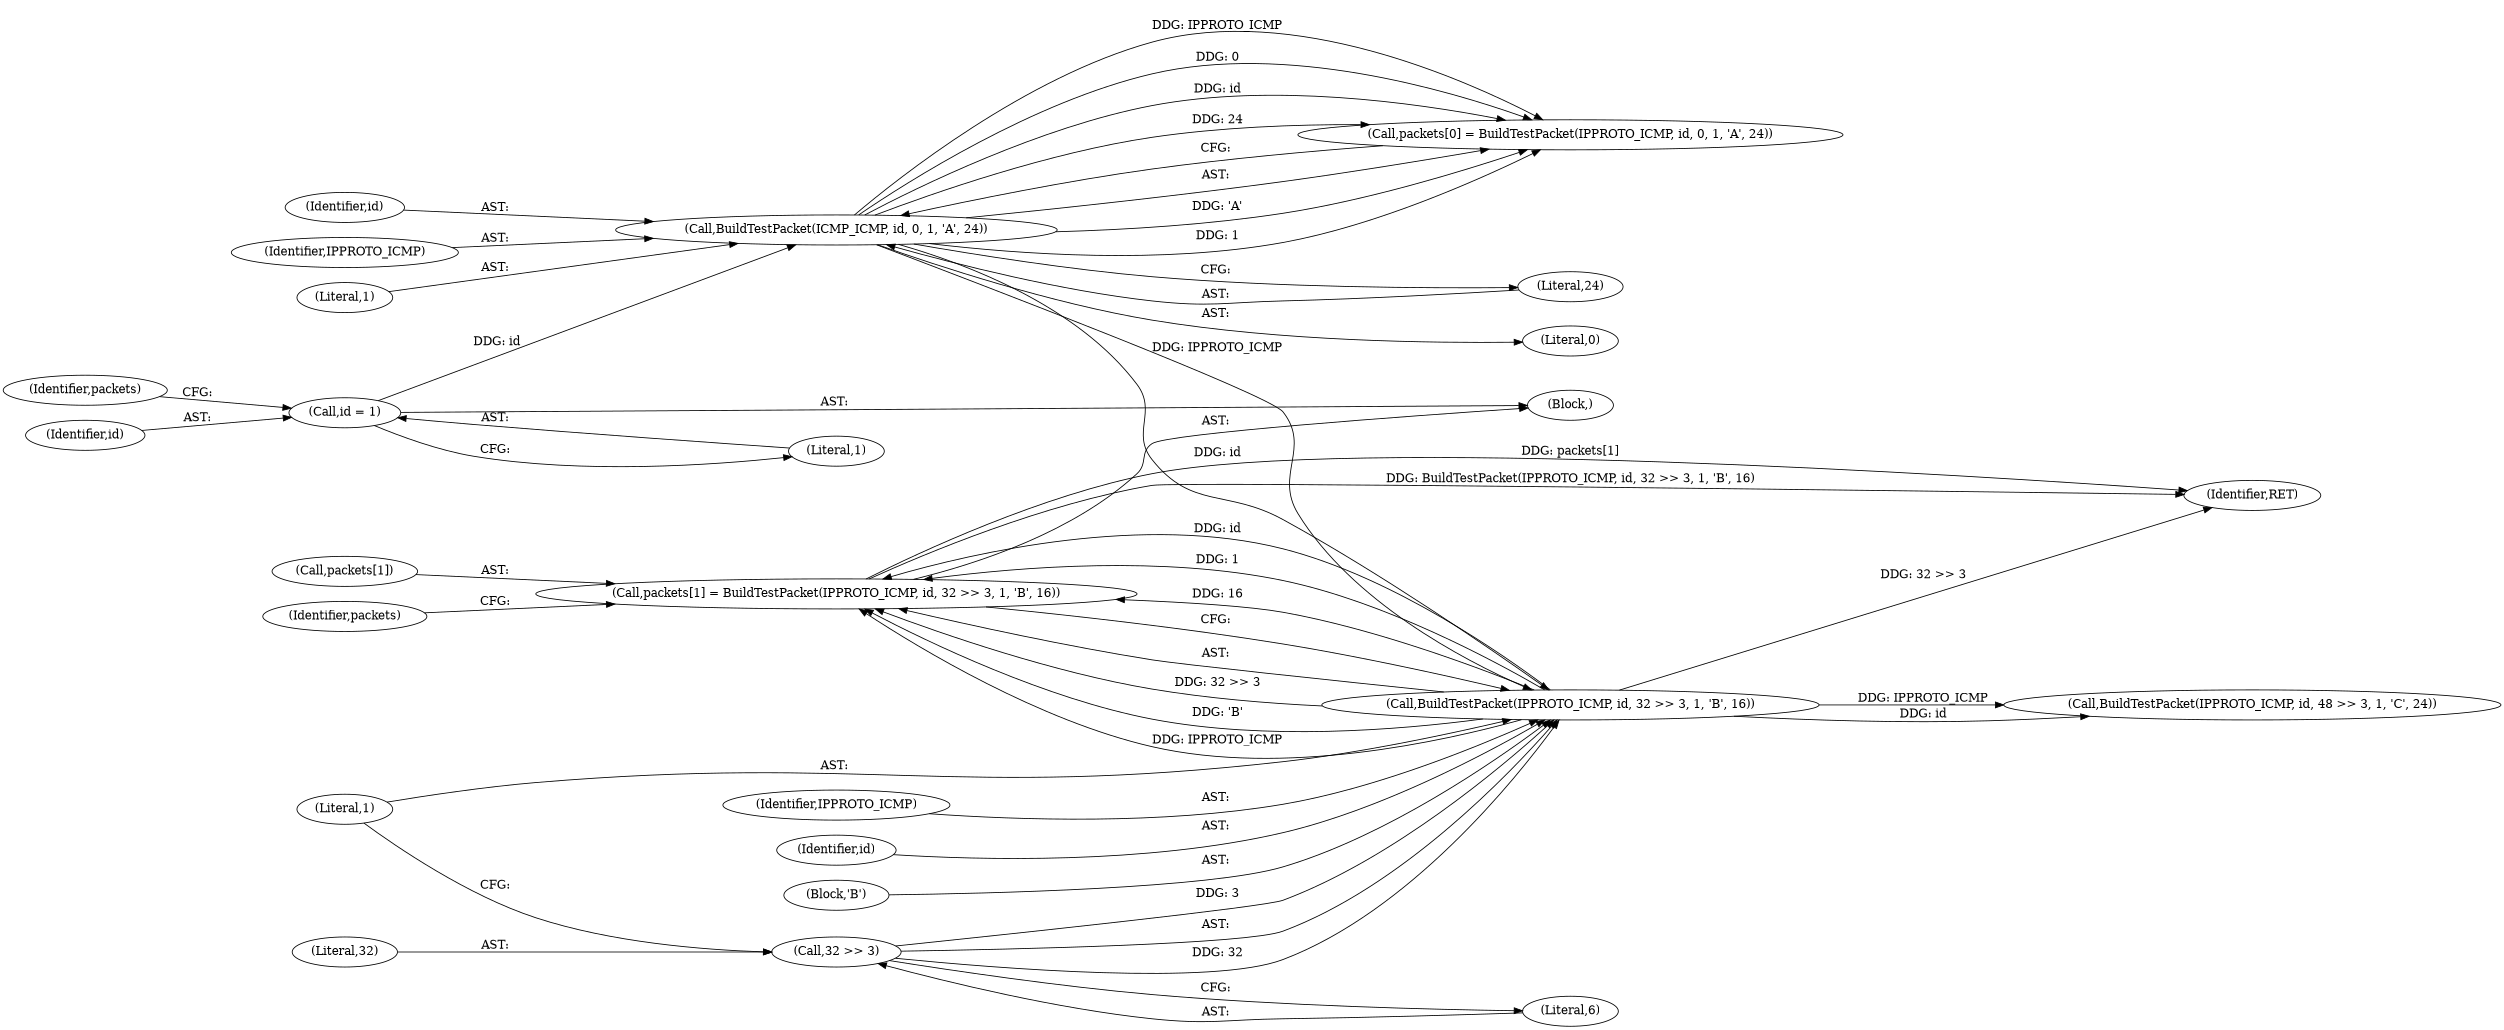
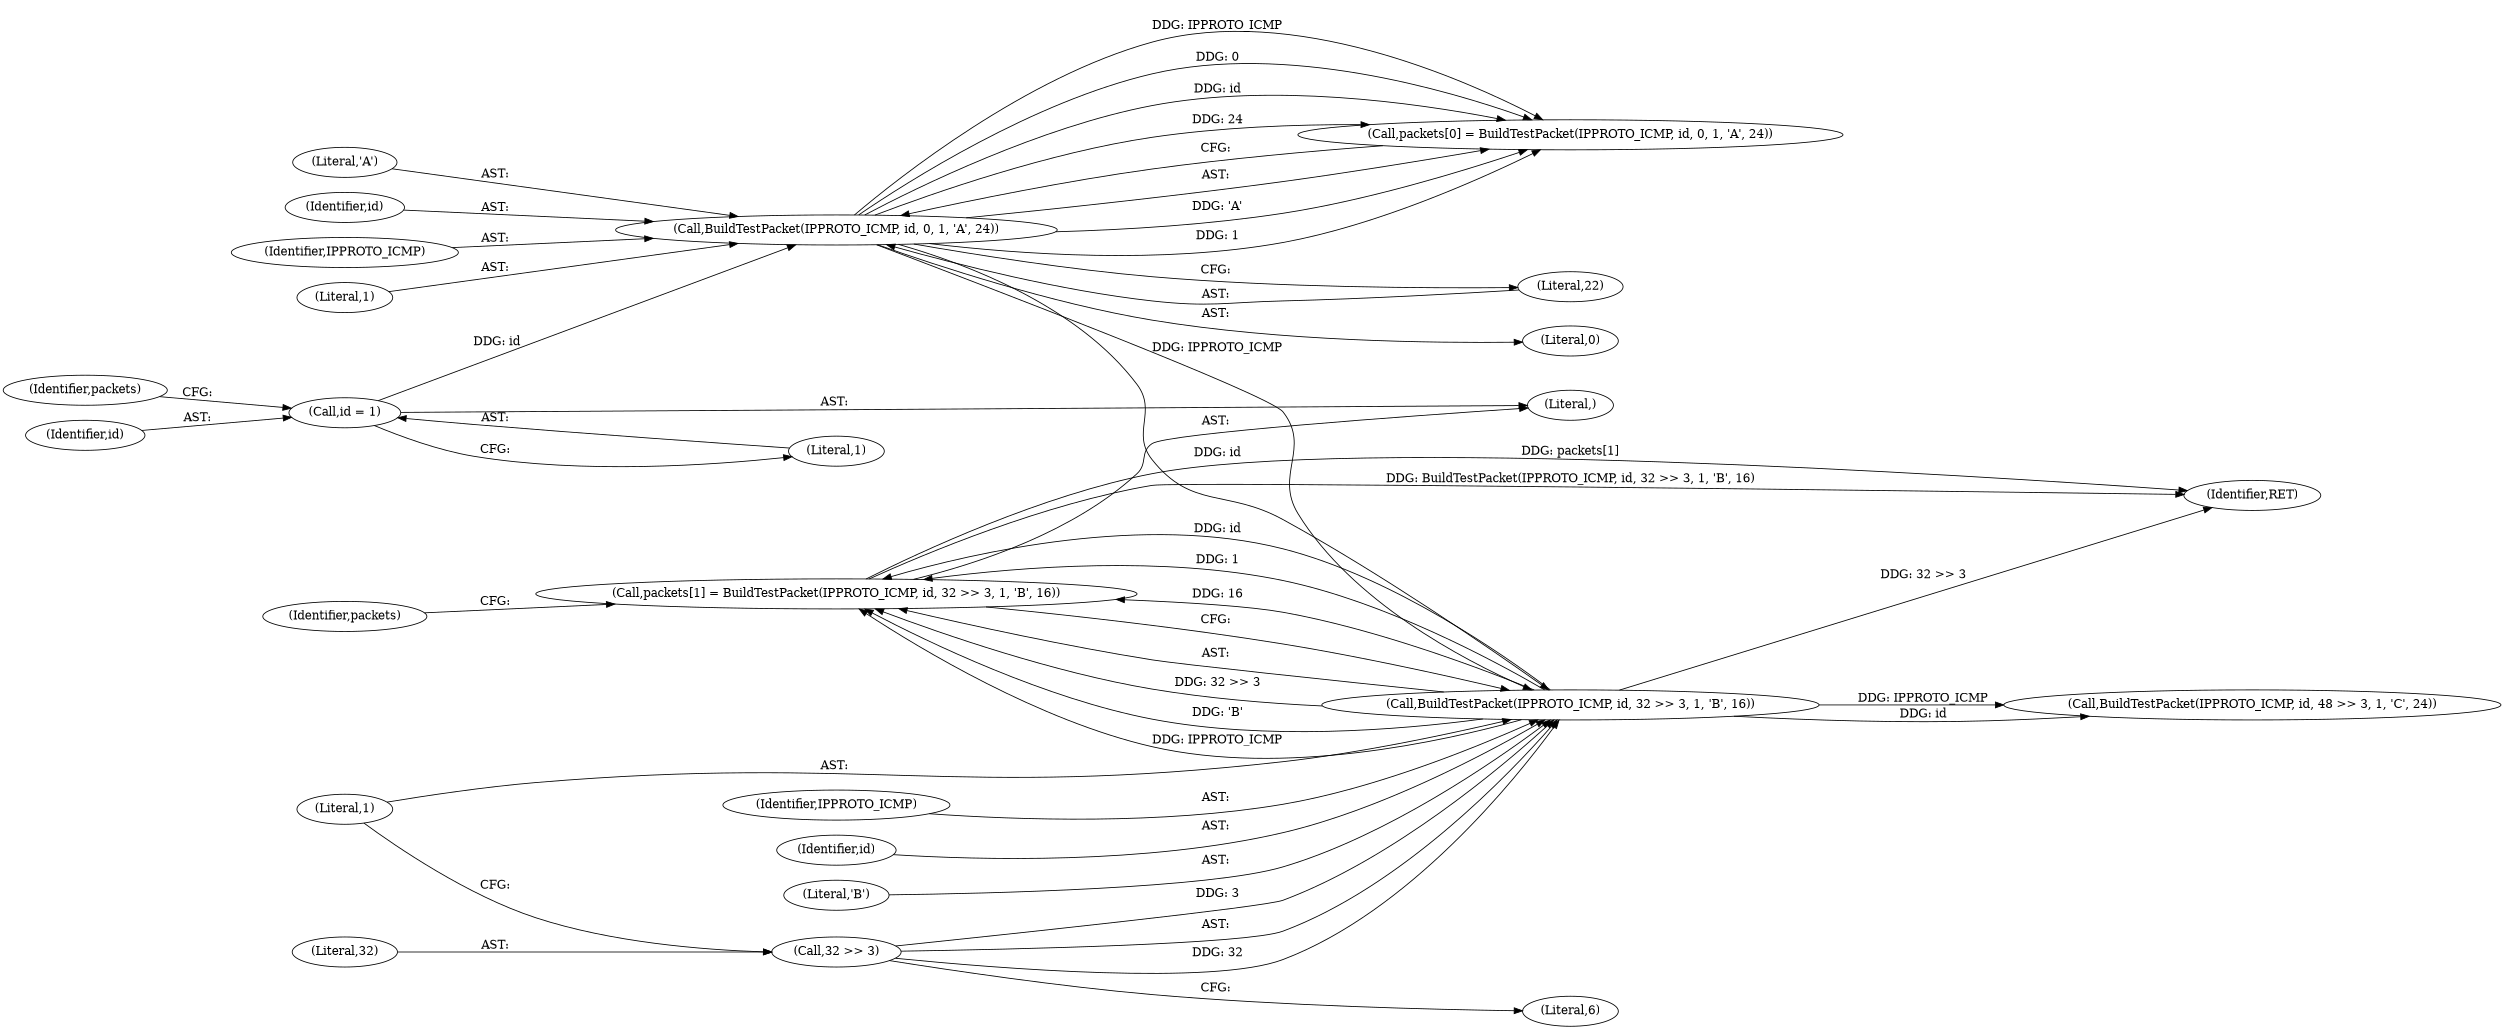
none -> (345, 162)
(836, 230) -> (836, 230)
(1570, 287) -> (1570, 287)
(1570, 405) -> (1570, 405)
(345, 571) -> none
(836, 895) -> (836, 895)
(1202, 1022) -> none
